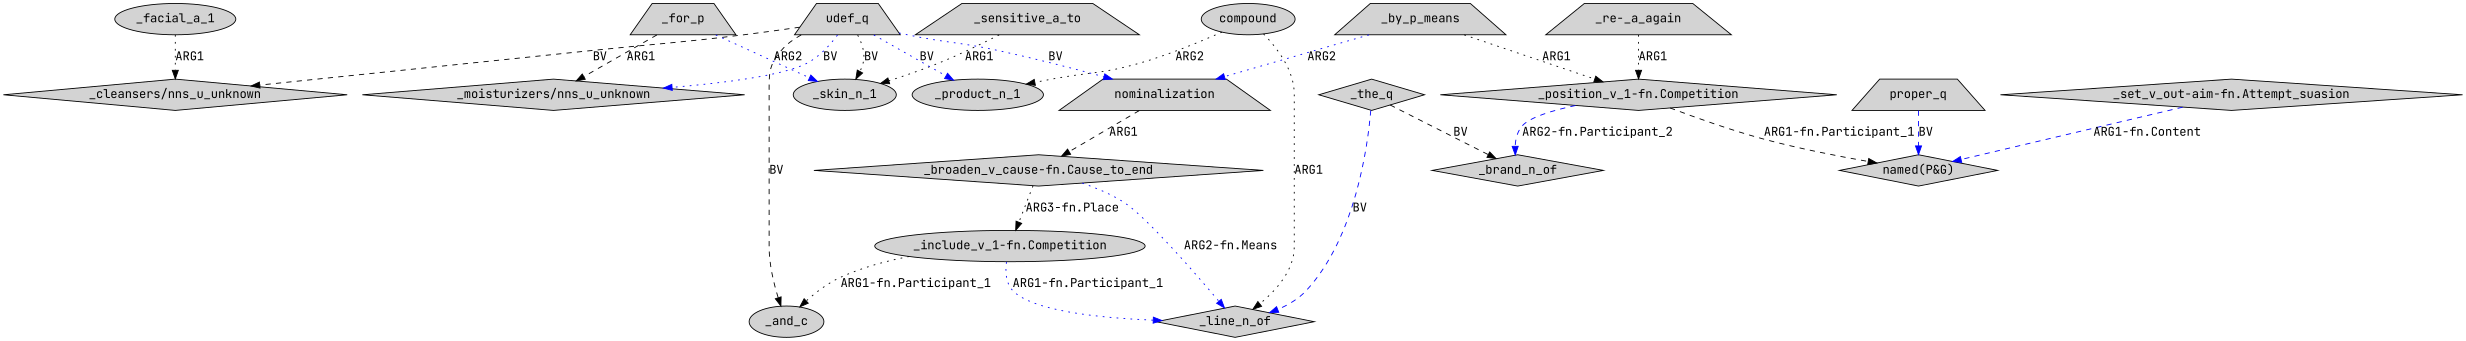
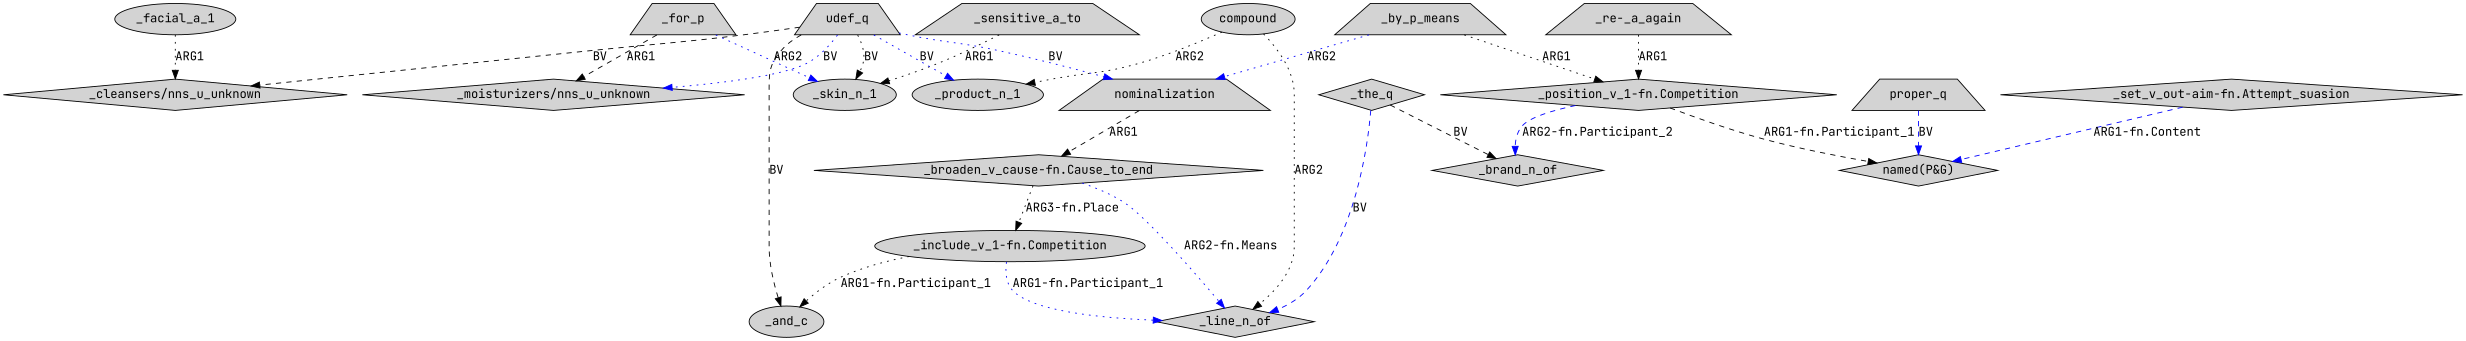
(1309, 170) -> (1309, 170)
